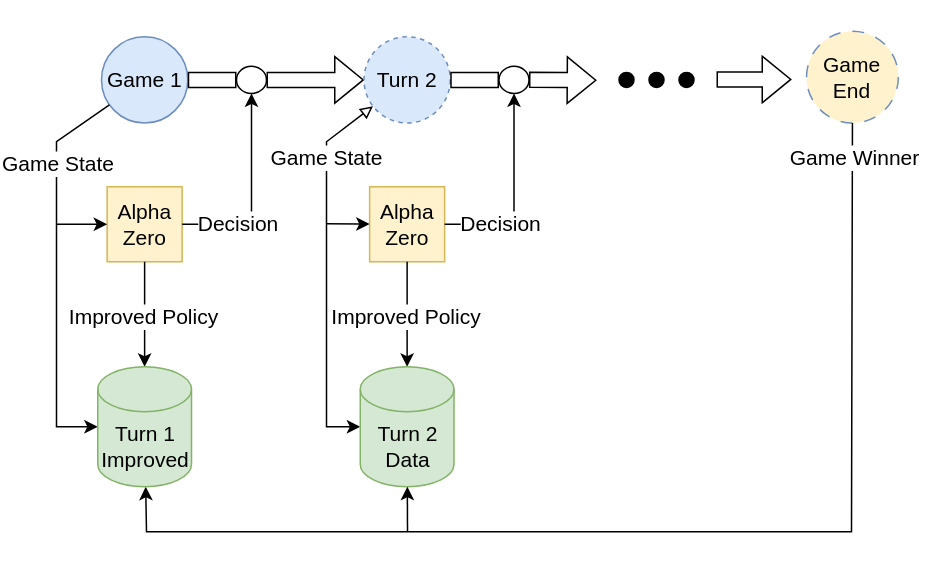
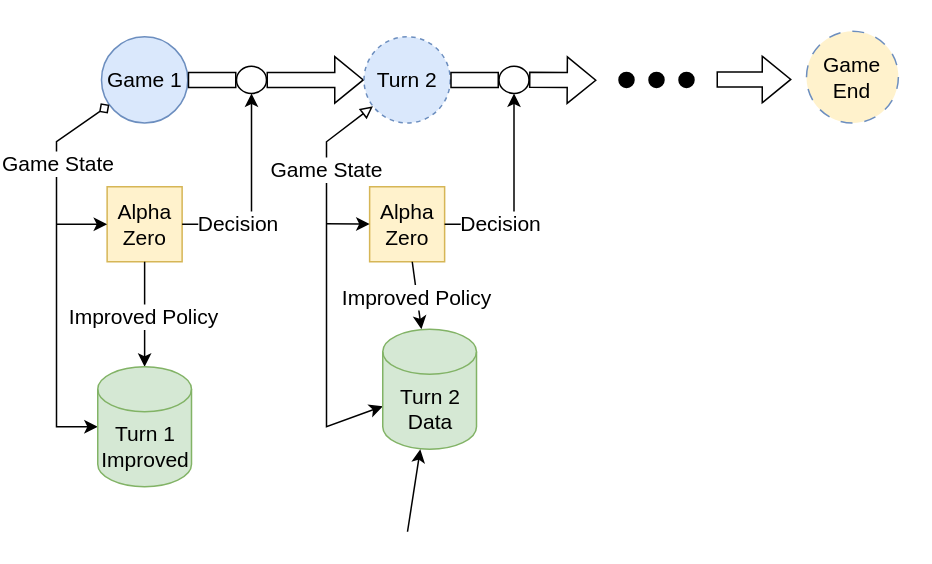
(103, 109) -> (99, 112)
(407, 427) -> (429, 389)
(662, 532) -> none
